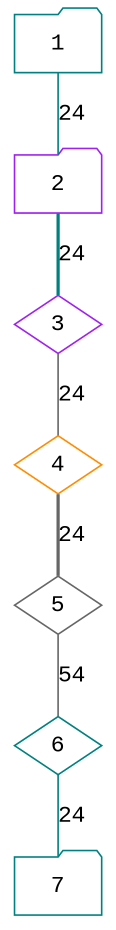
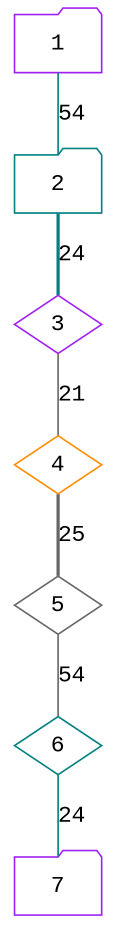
(58, 44) -> (58, 44)
(72, 114) -> (72, 114)
(58, 184) -> (58, 184)
(72, 395) -> (72, 395)
(72, 535) -> (72, 535)
(58, 886) -> (58, 886)
